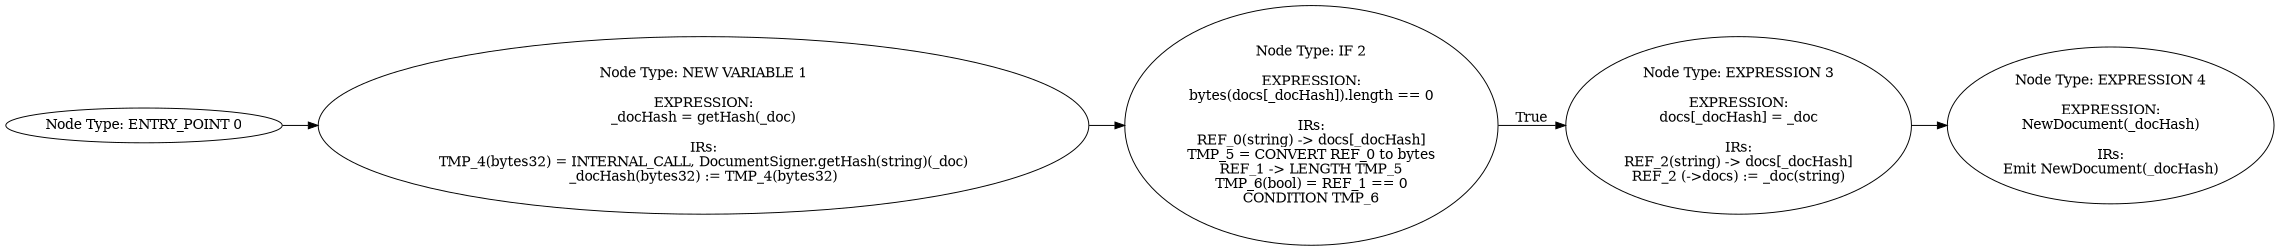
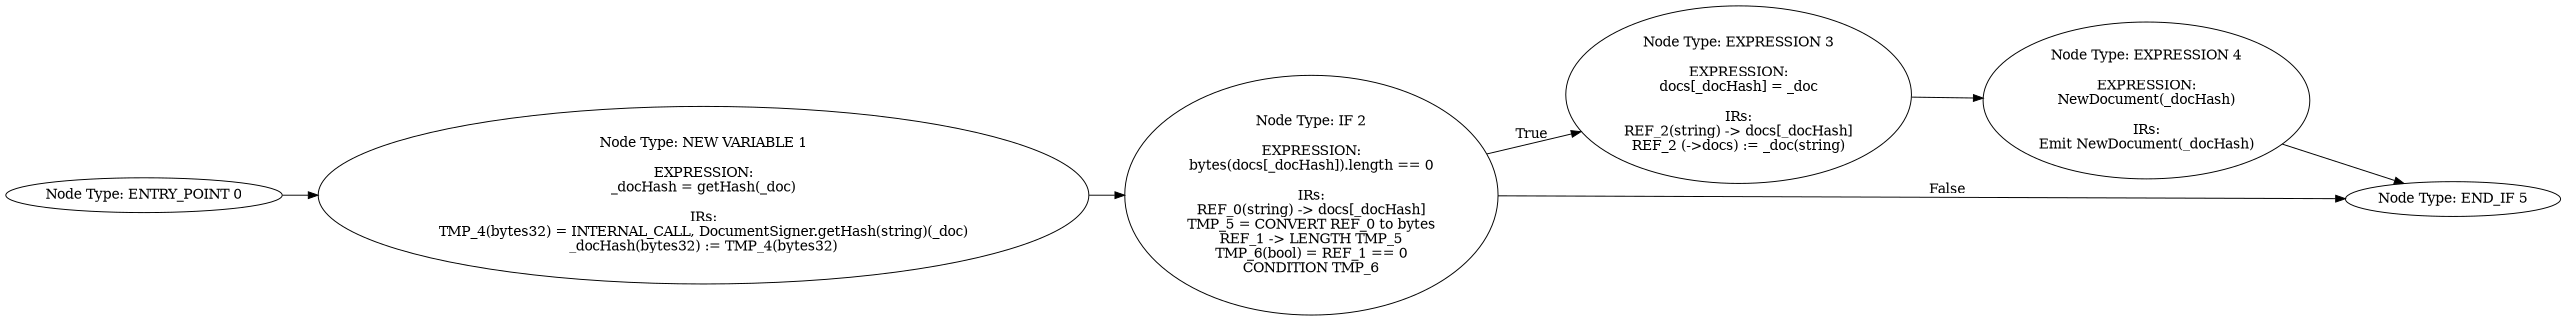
none -> (2453, 199)
